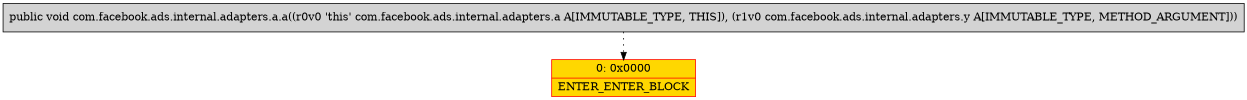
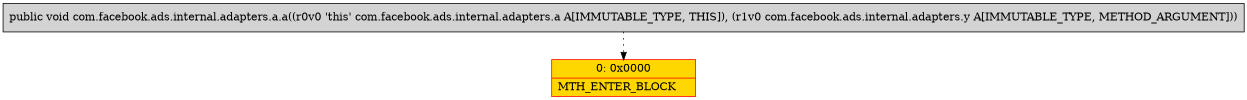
(624, 87) -> (617, 87)
